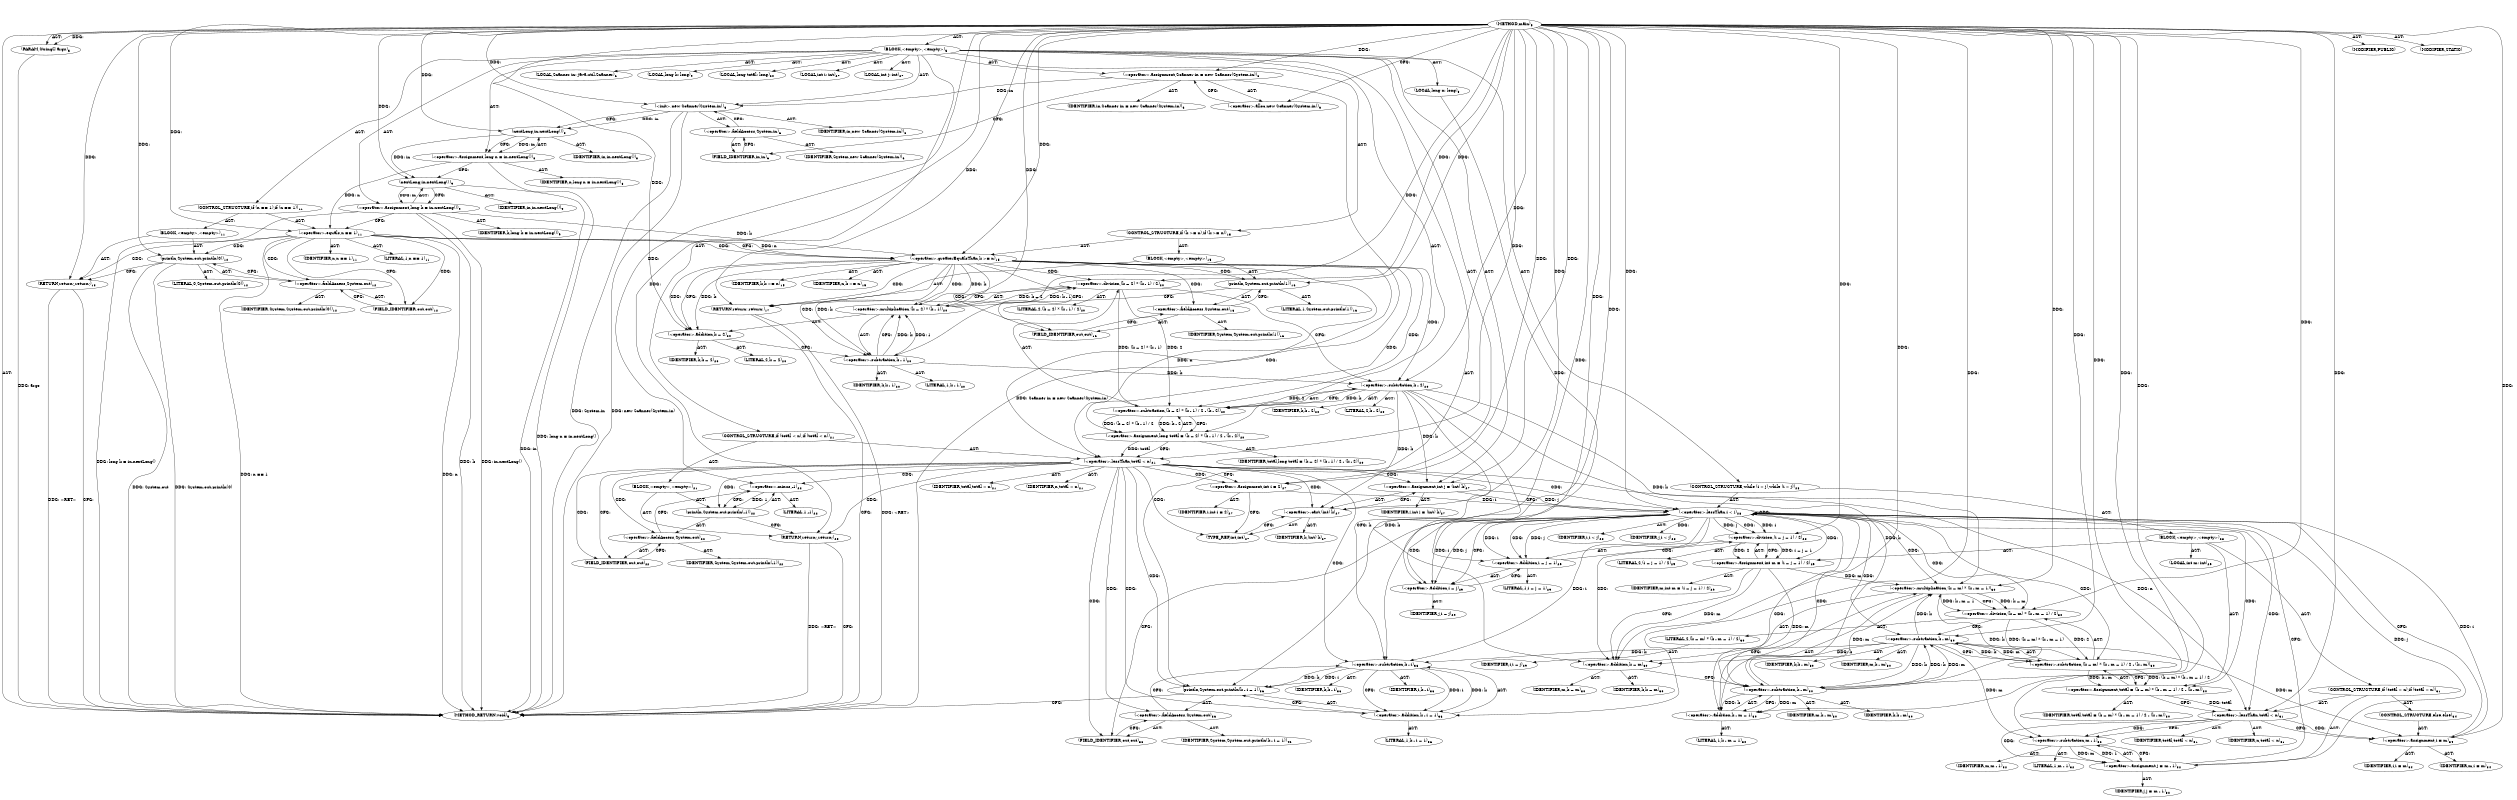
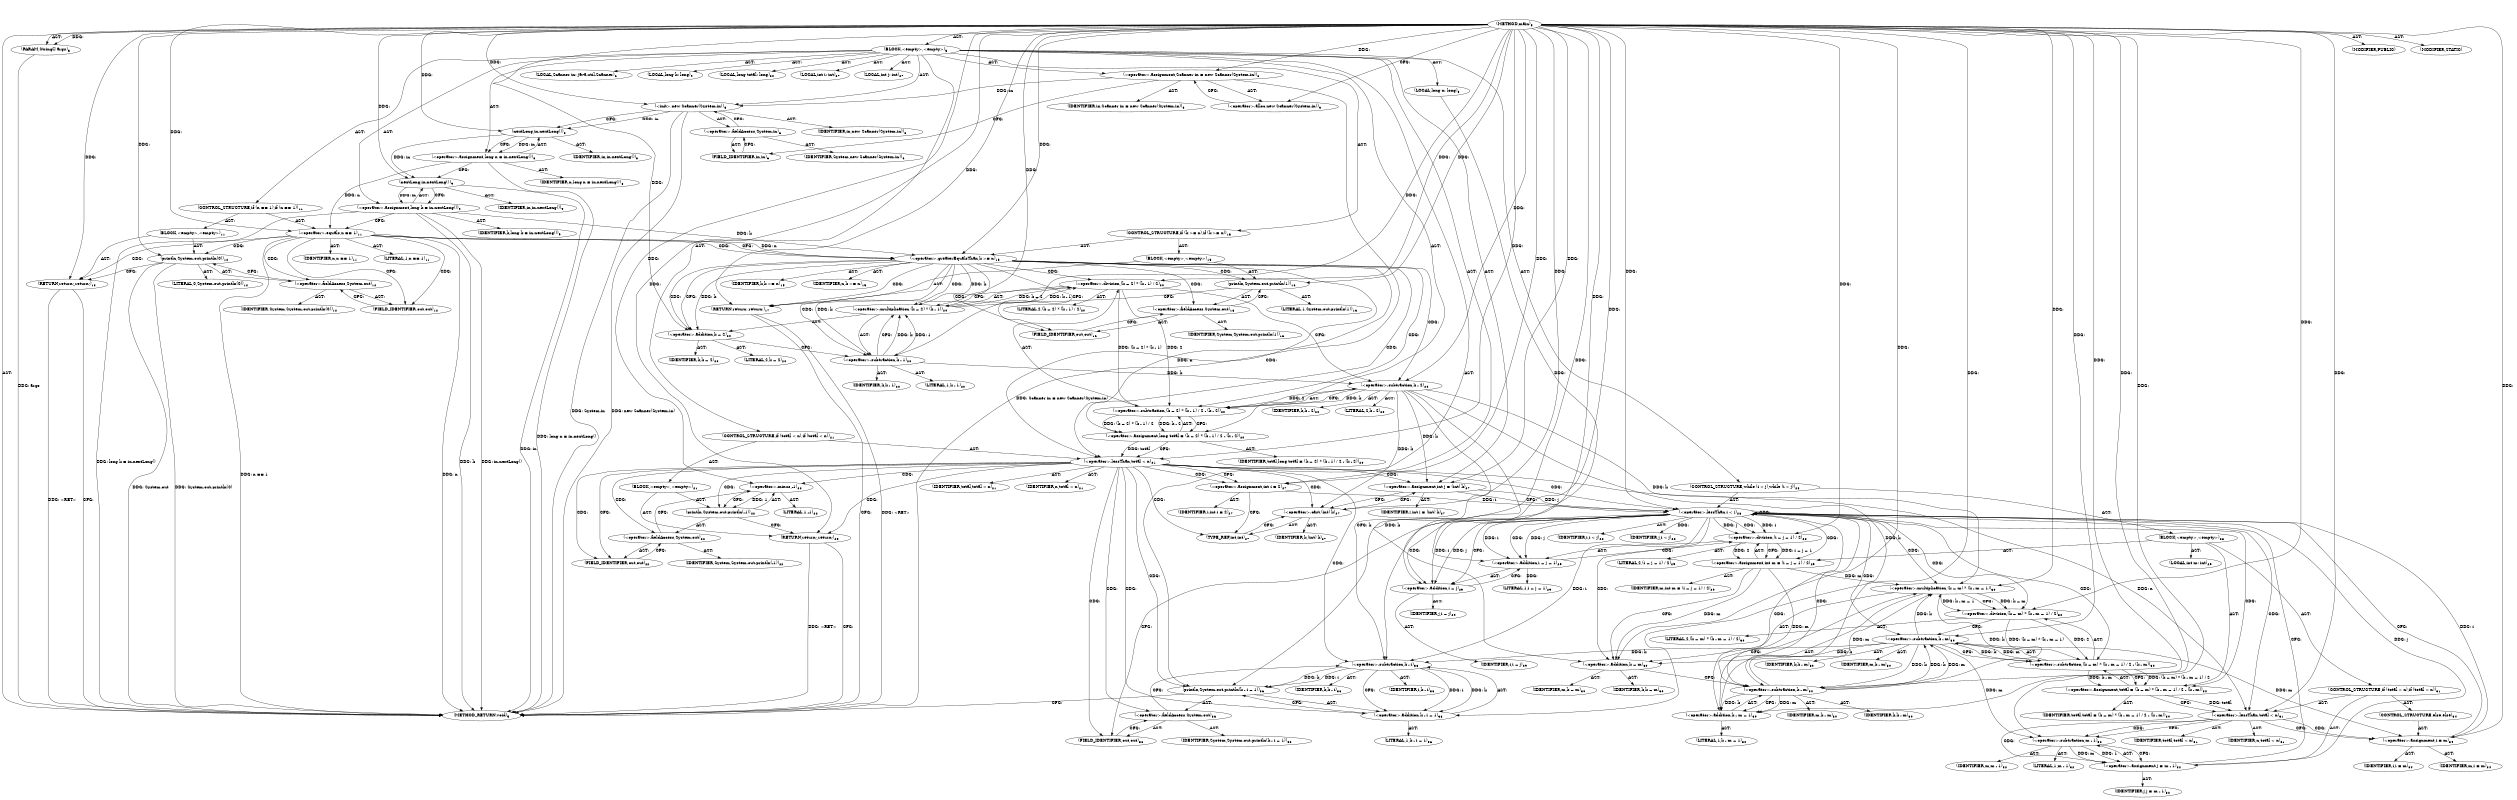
(1381, 500) -> (1381, 500)
(1533, 576) -> (1533, 576)
(1609, 658) -> (1415, 638)
(1290, 741) -> (1290, 741)
